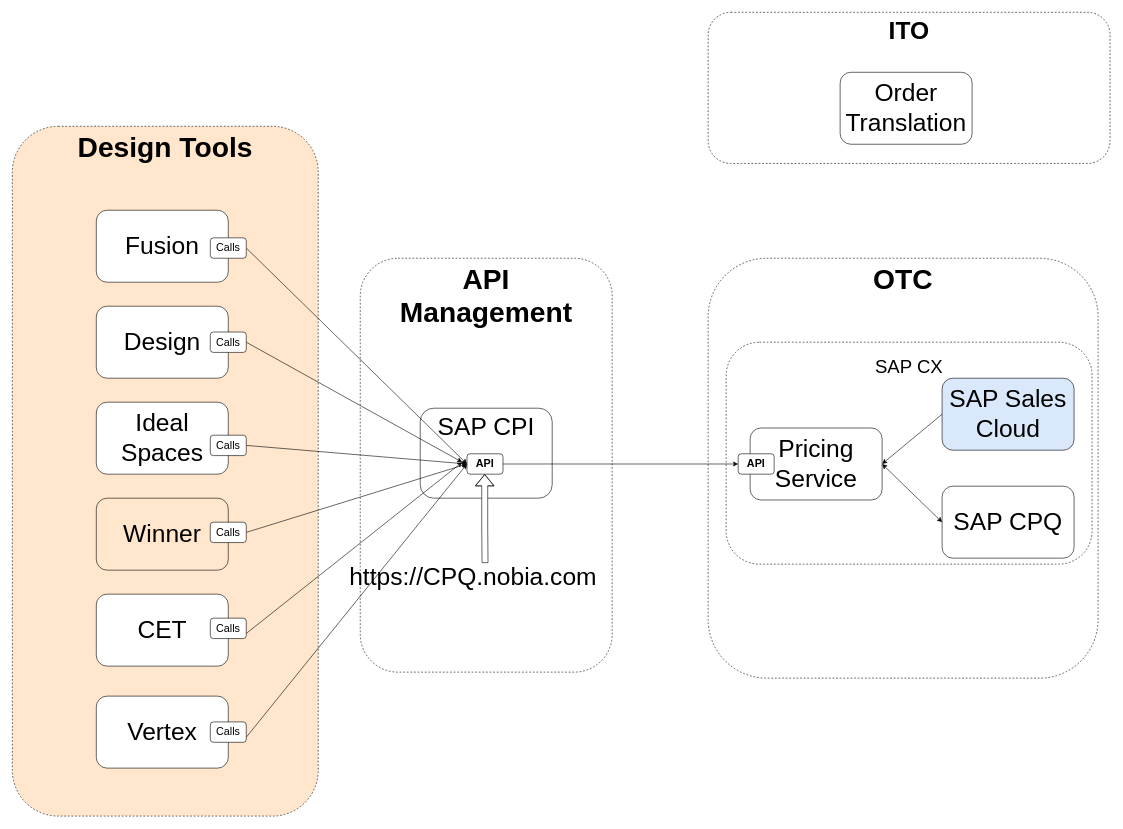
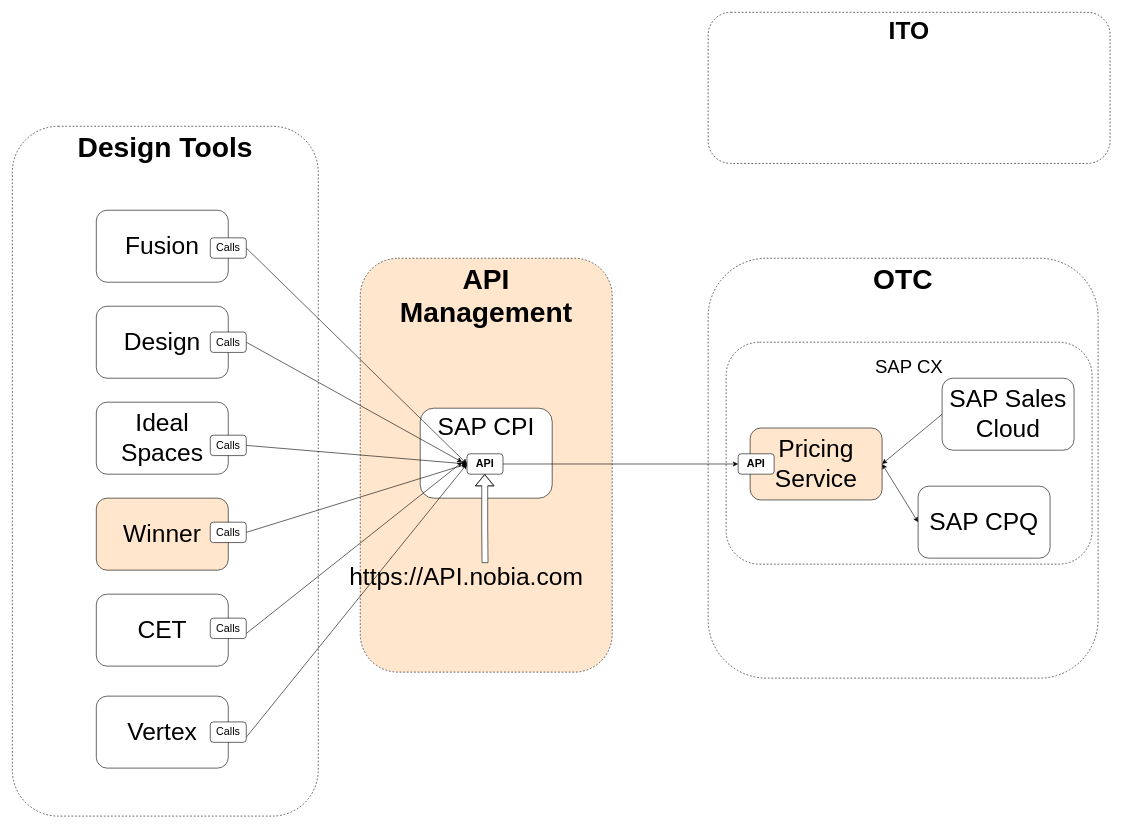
(906, 108) -> none
(165, 147) -> (165, 147)
(486, 296) -> (486, 296)
(1008, 414) -> (1008, 414)
(816, 464) -> (816, 464)
(1008, 522) -> (984, 522)
(406, 607) -> (406, 607)
